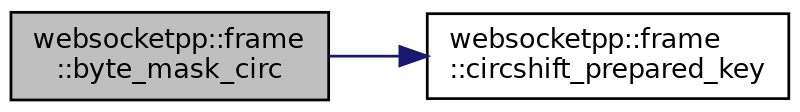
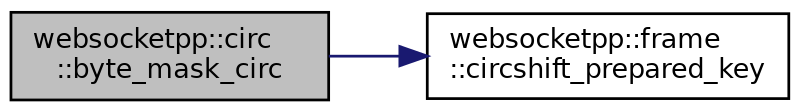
(170, 56) -> (170, 56)
